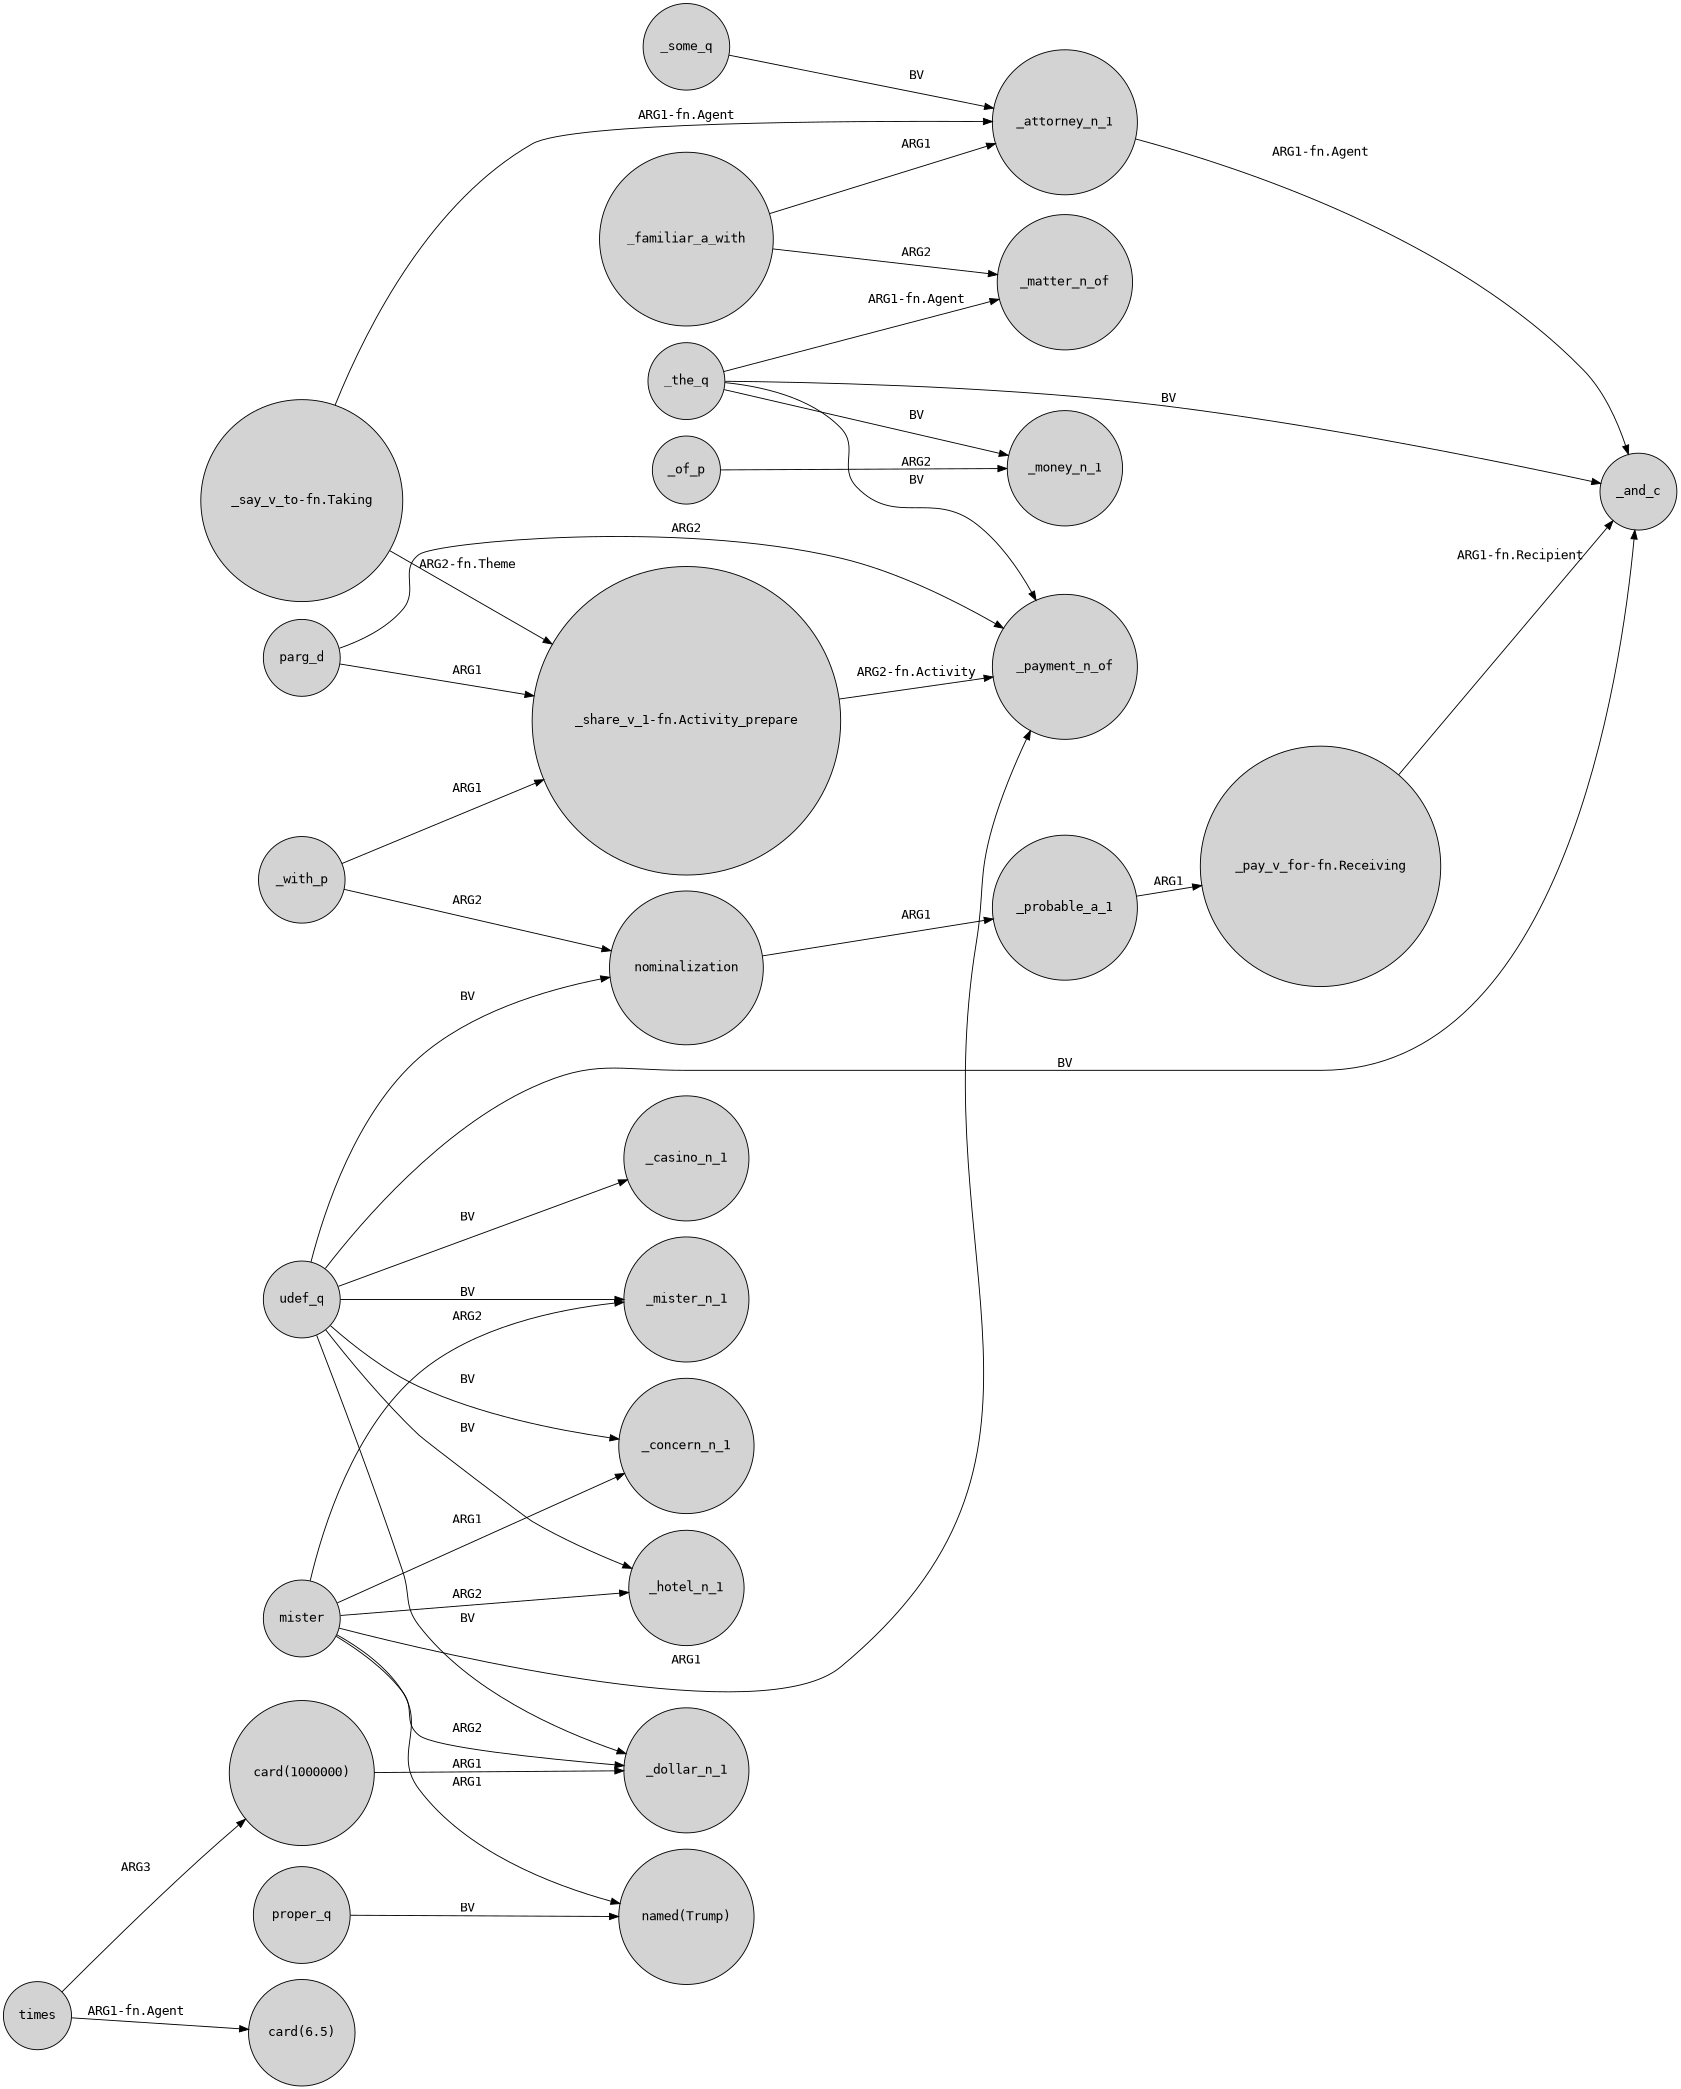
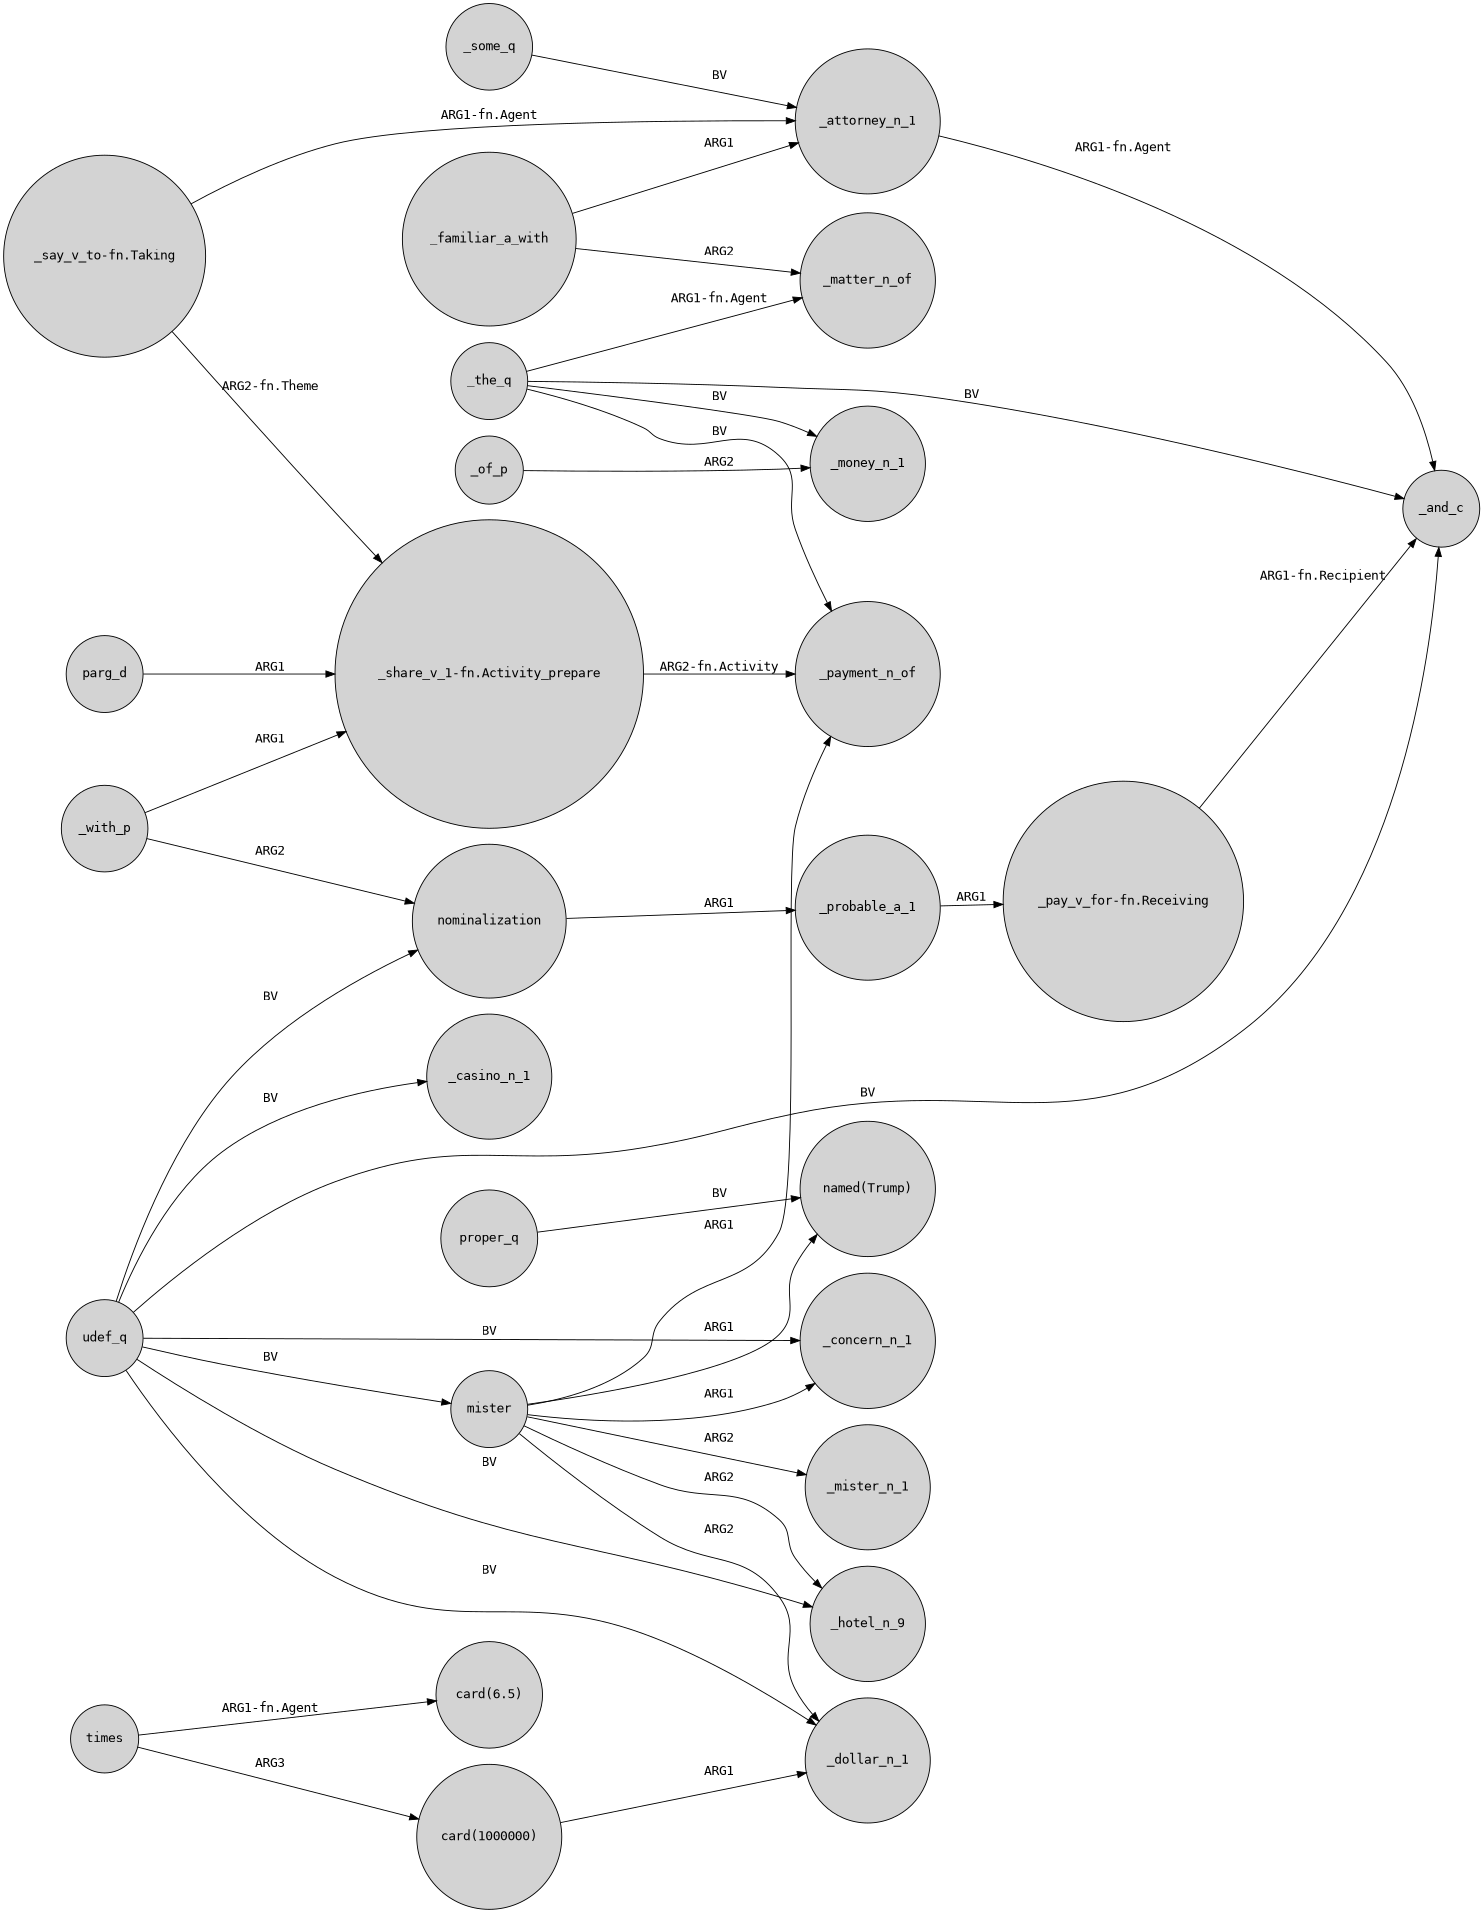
(647, 537) -> none
(478, 1299) -> (291, 1377)
(686, 1588) -> (868, 1624)
